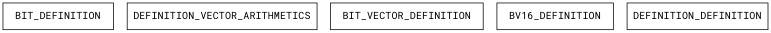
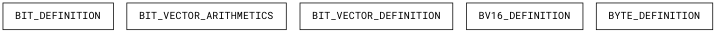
(222, 16) -> (207, 16)
(698, 16) -> (655, 16)
